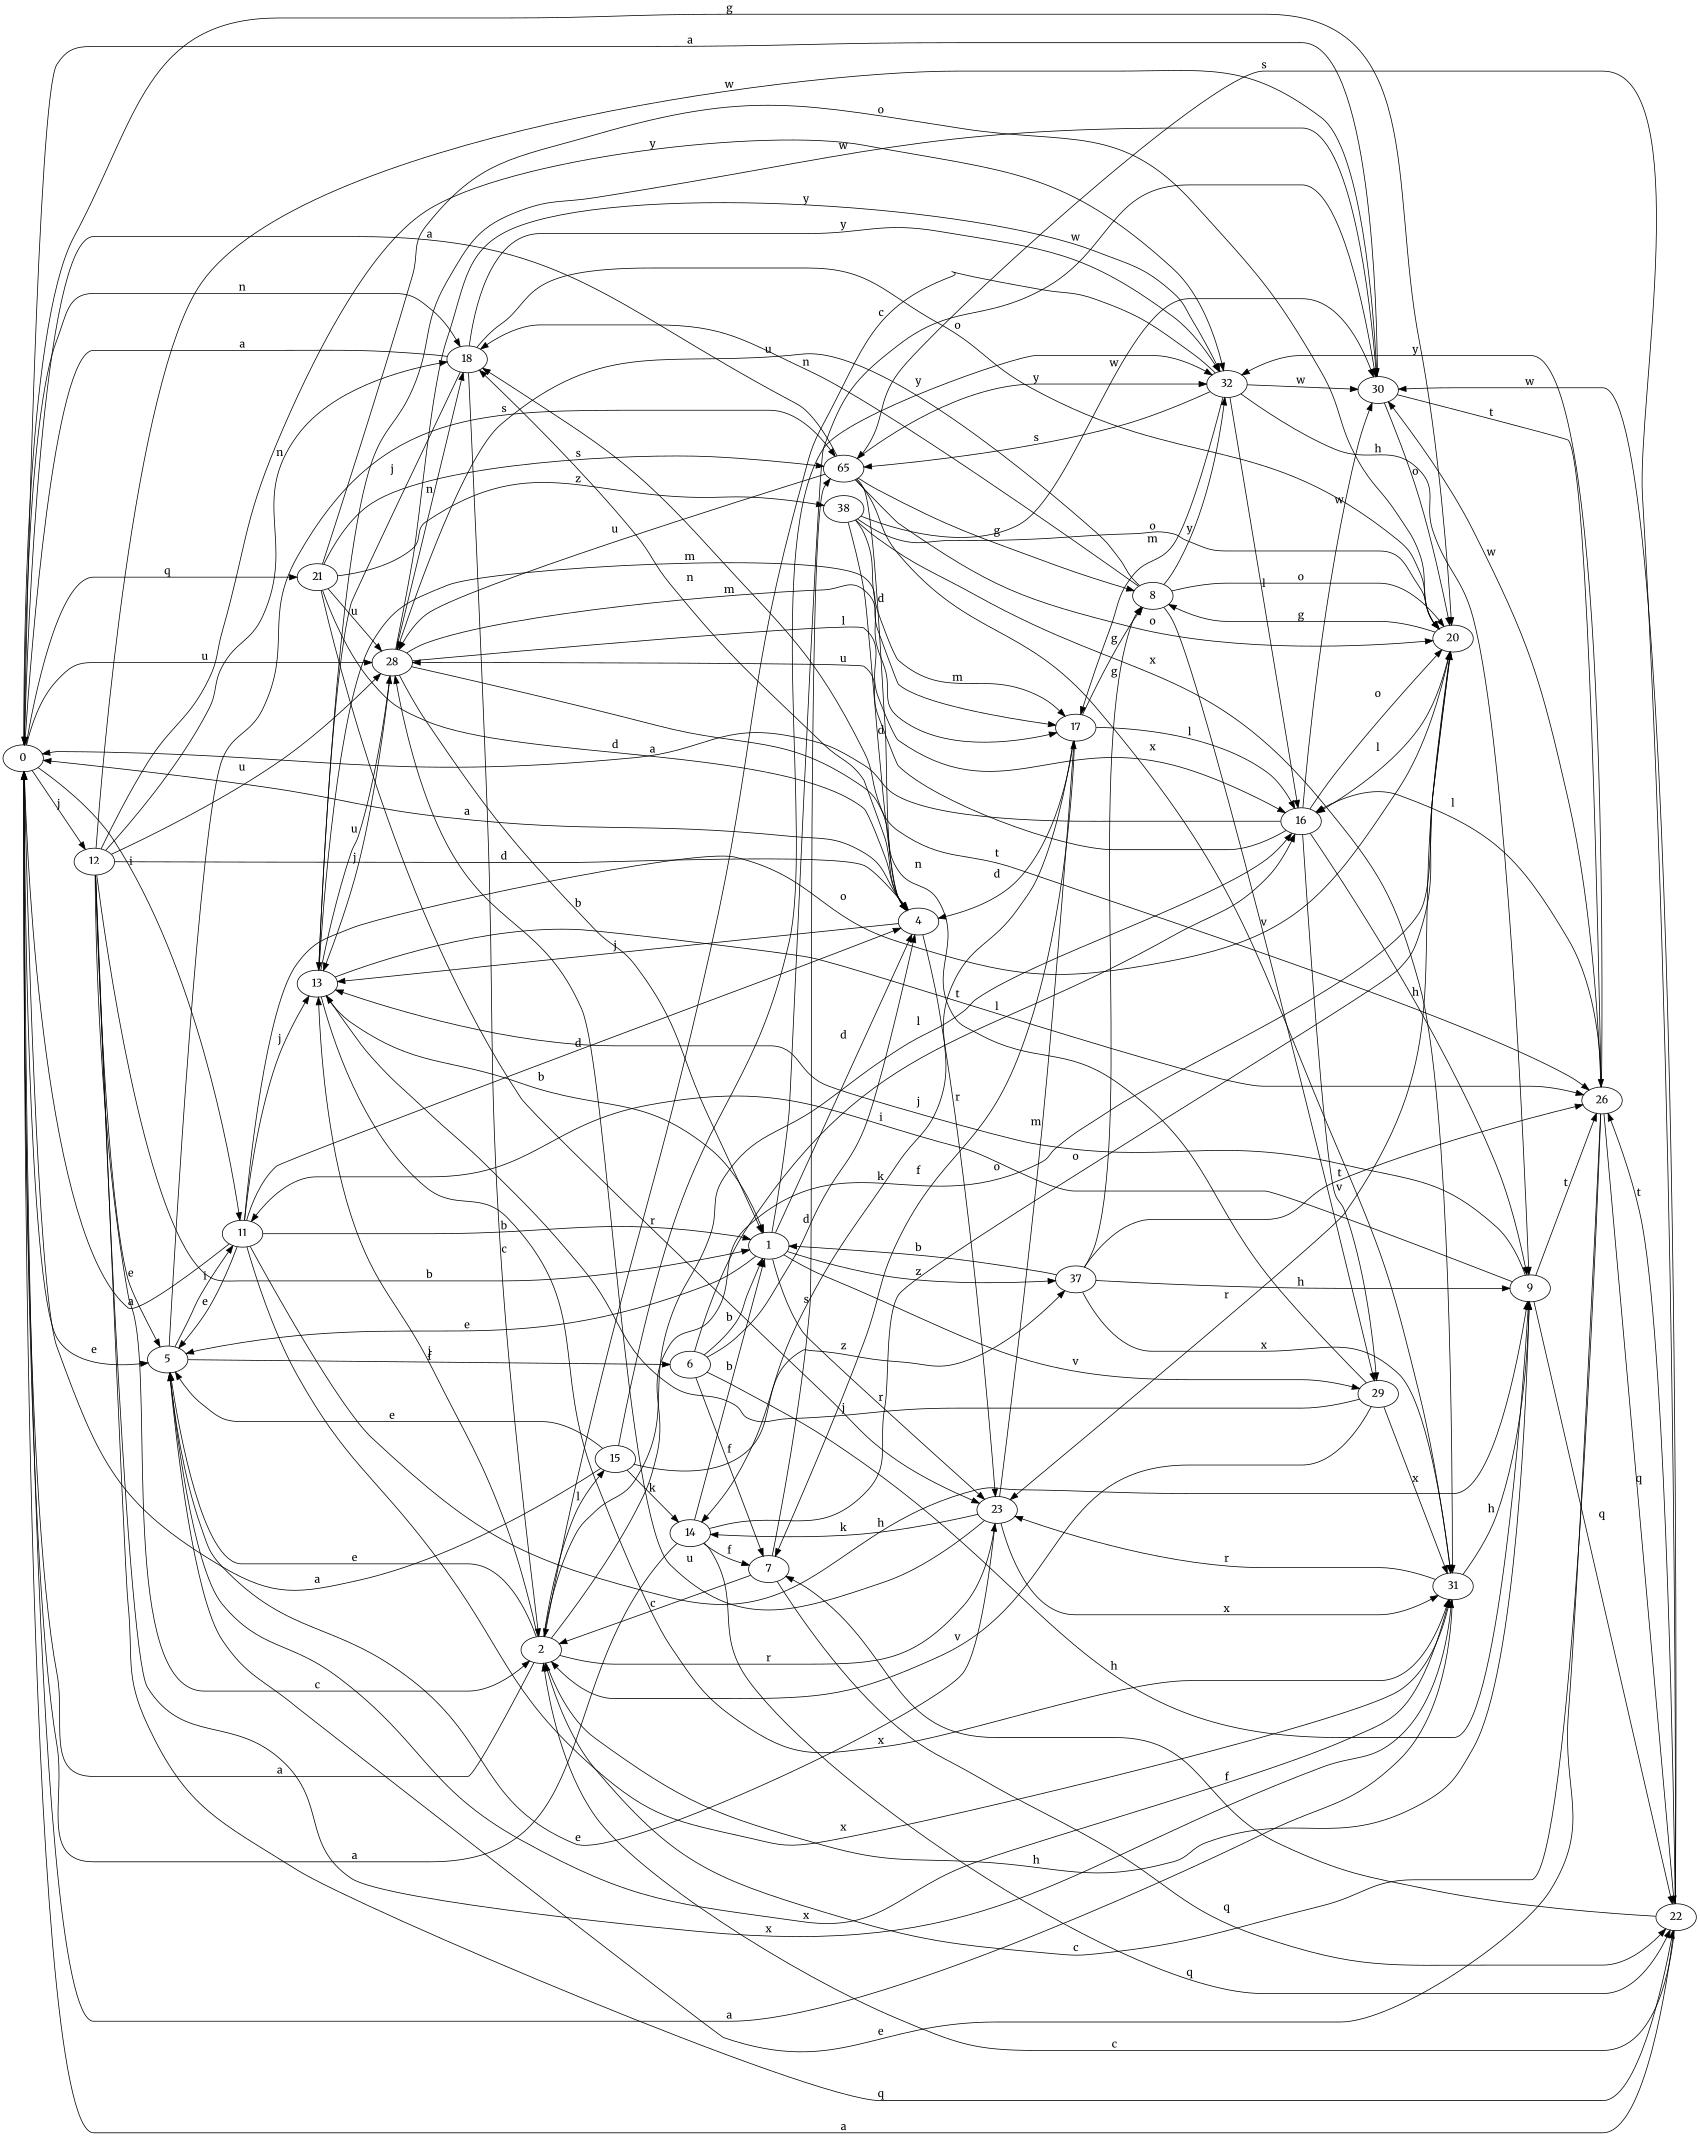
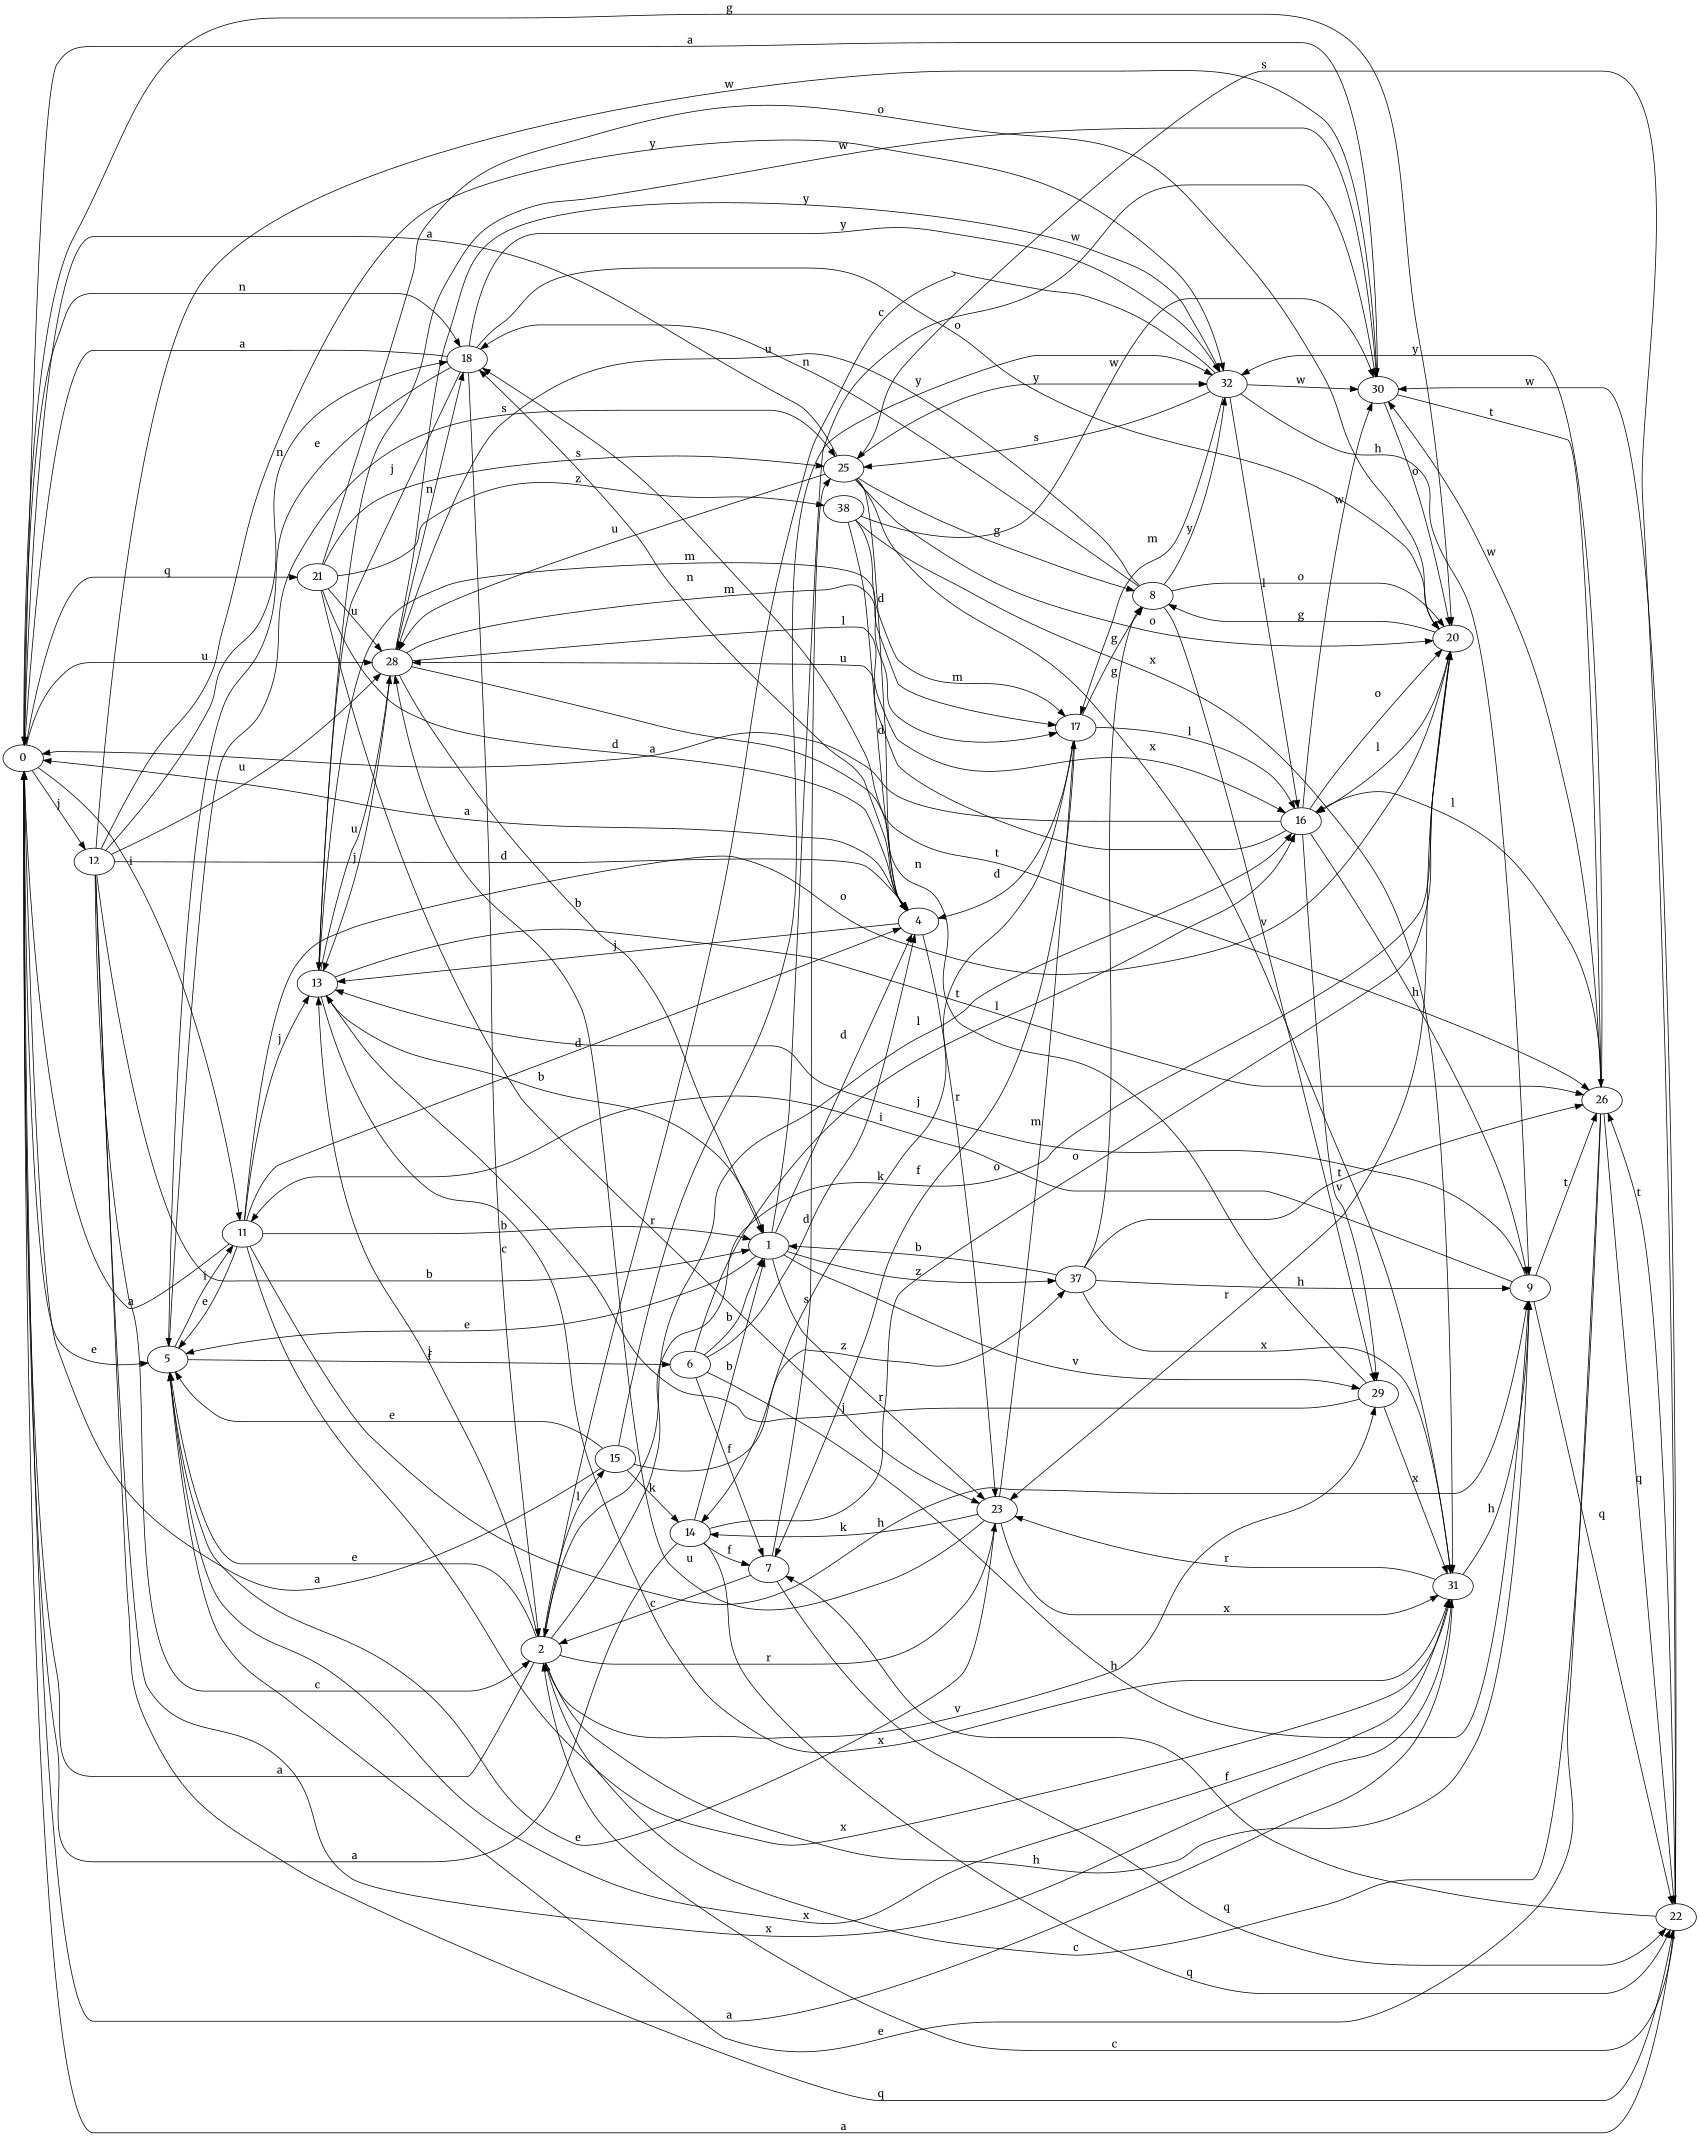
(844, 469) -> (844, 469)
(1166, 532) -> none
(107, 1111) -> (198, 833)
(995, 1618) -> (1005, 1704)
